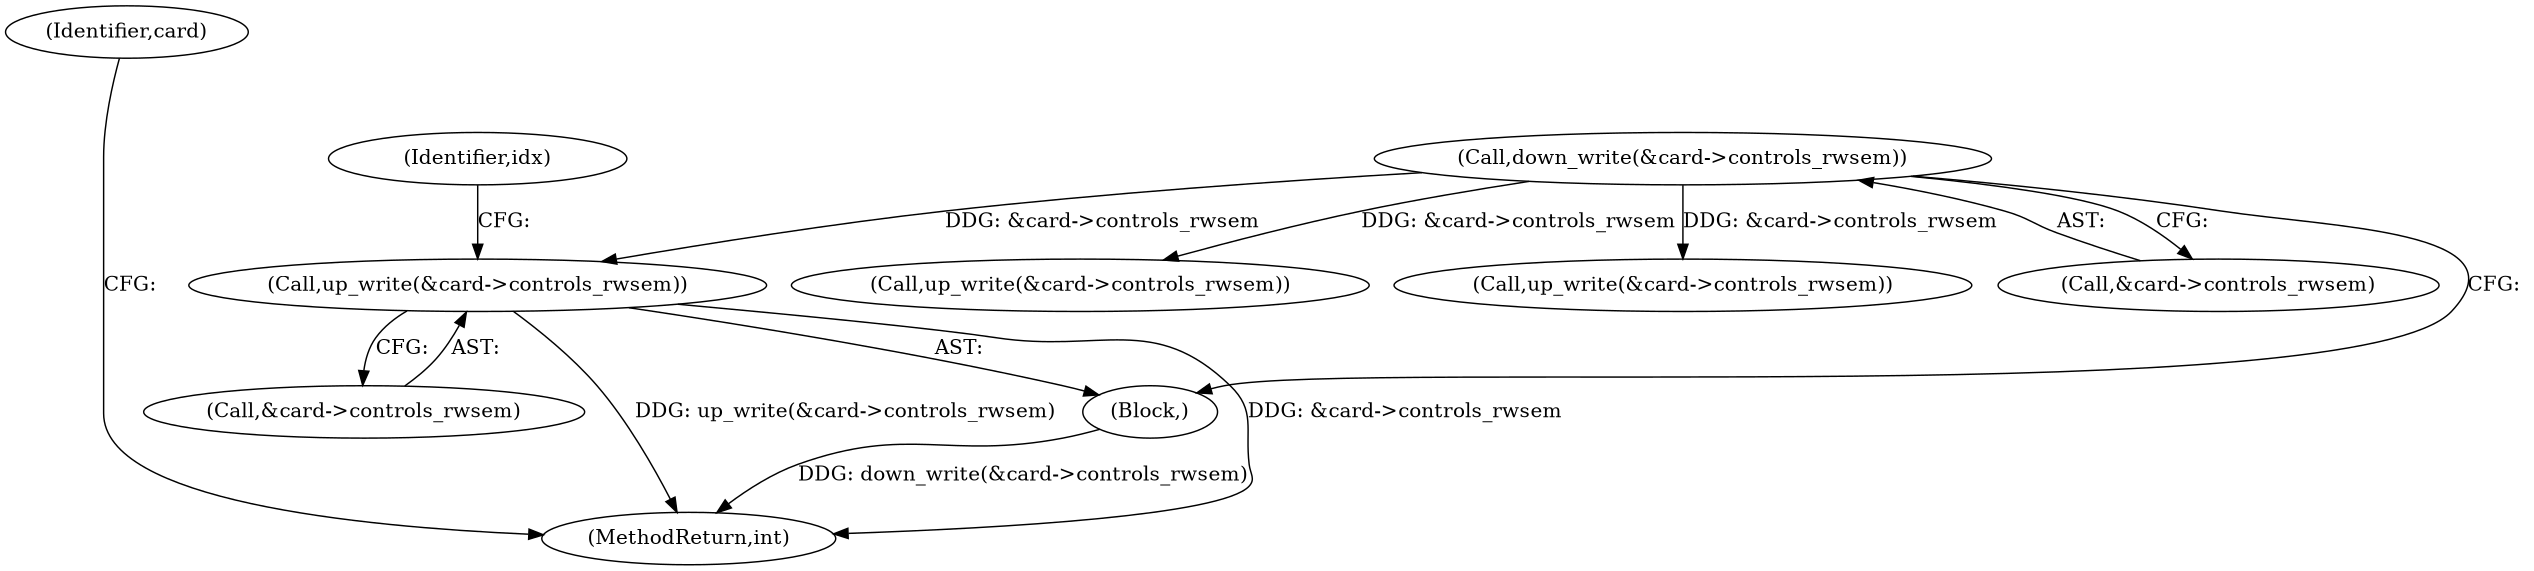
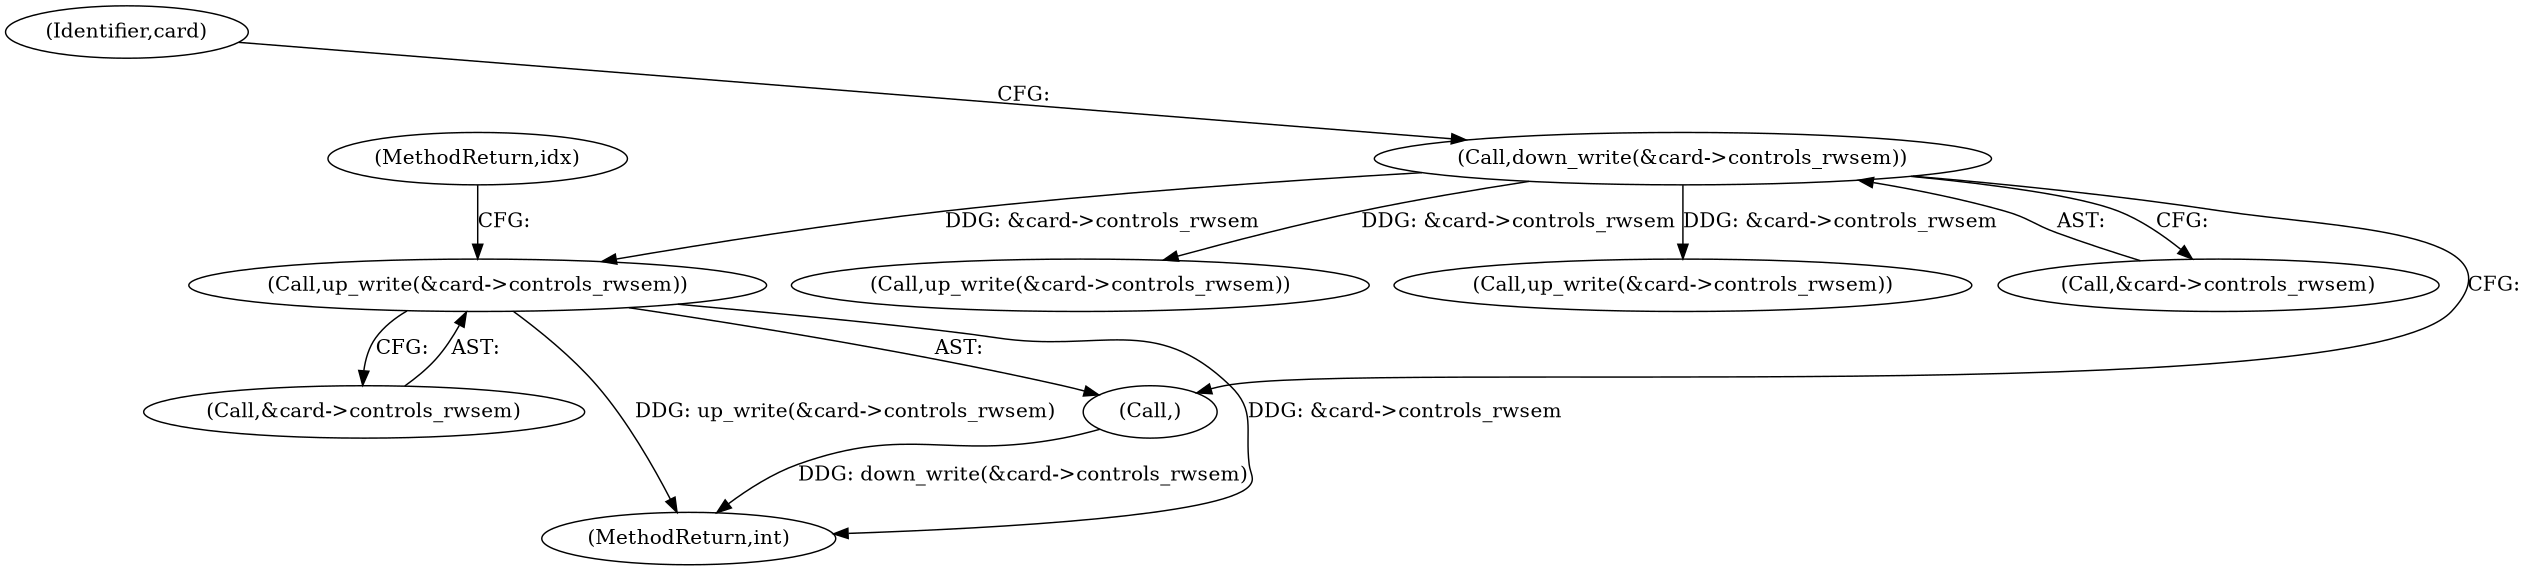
(478, 159) -> (478, 159)
(1150, 412) -> (1150, 412)
(131, 456) -> (845, 91)
